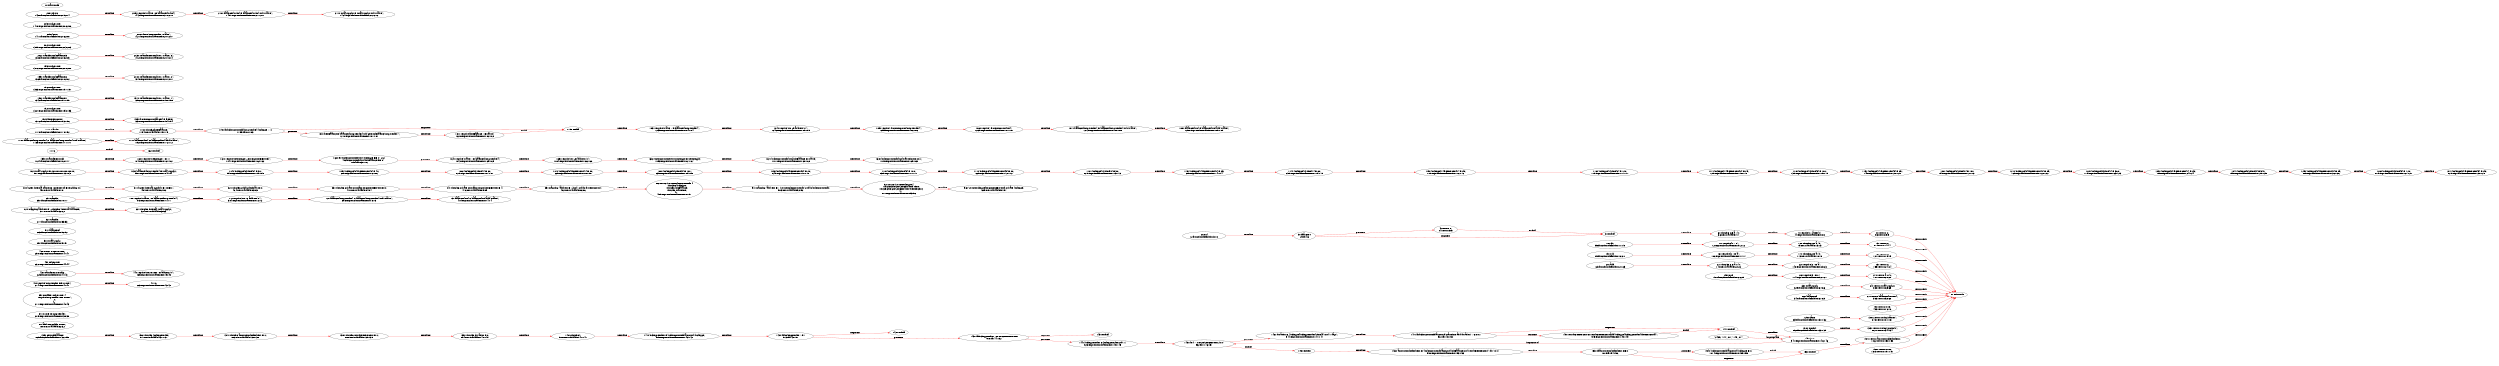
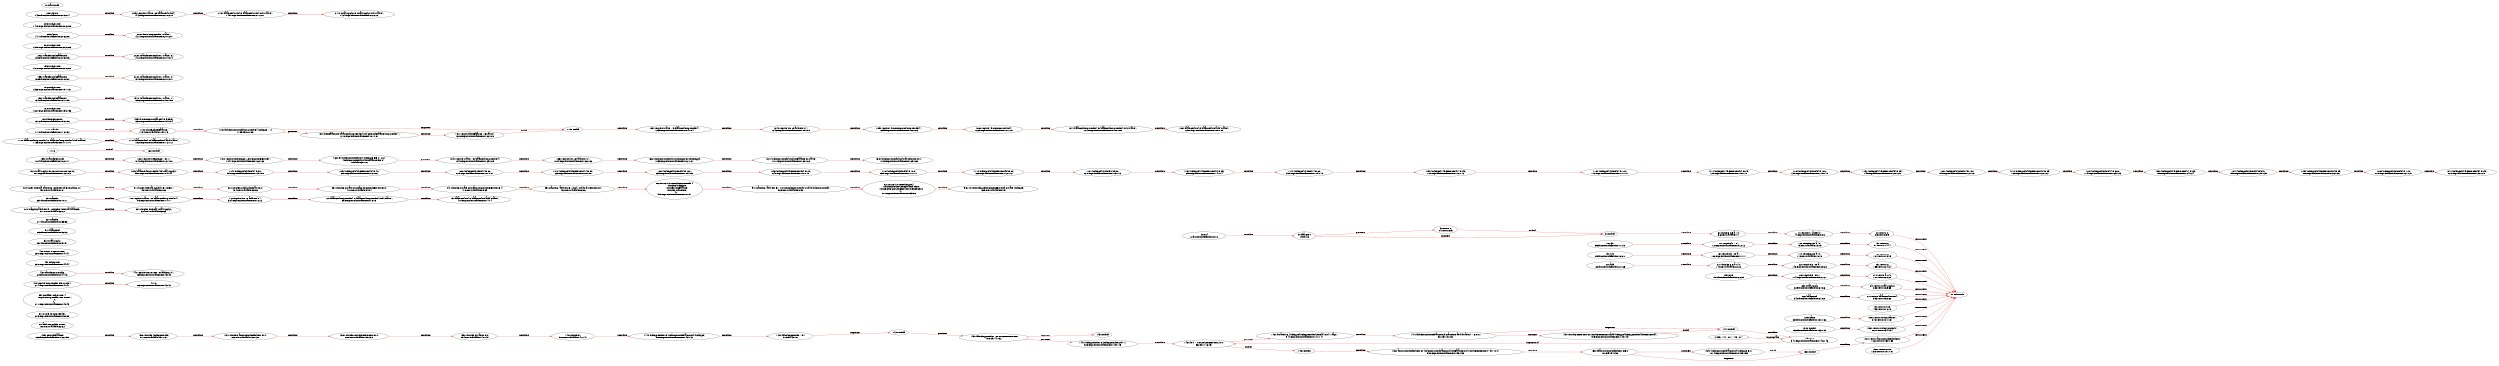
(886, 339) -> (935, 334)
